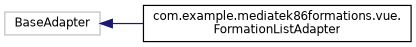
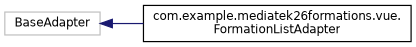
(277, 24) -> (277, 24)
